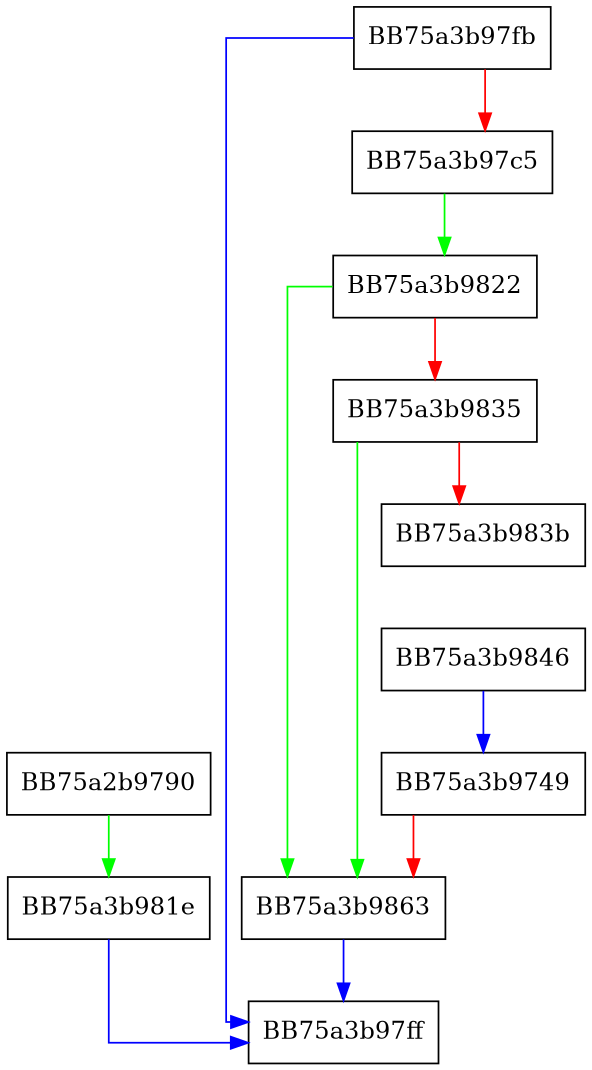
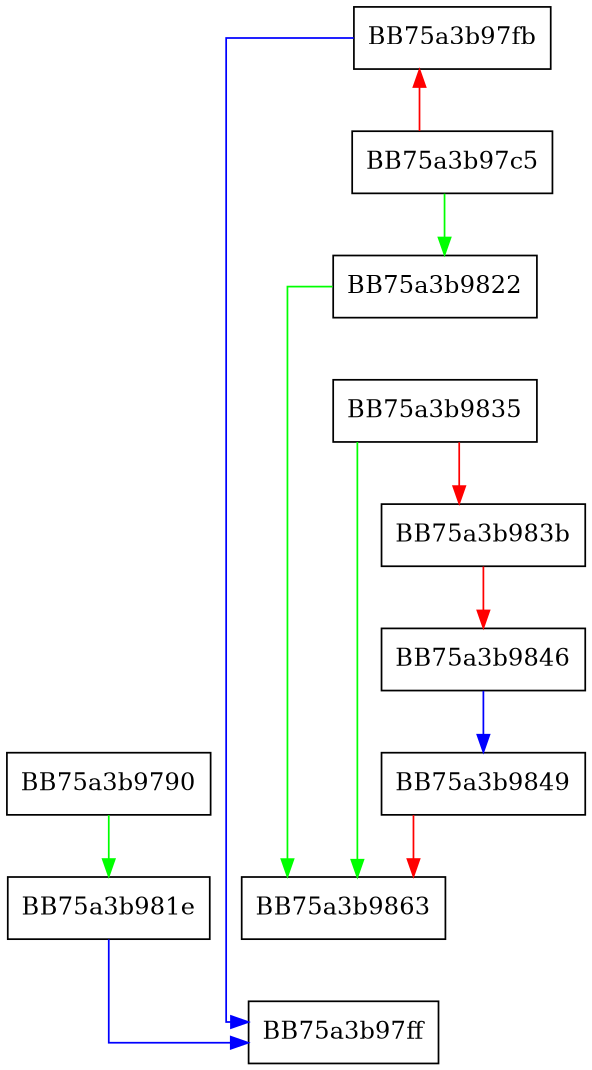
(485, 91) -> (420, 109)
(435, 340) -> none
none -> (483, 588)
(109, 784) -> (109, 784)
(483, 784) -> (483, 784)
(344, 961) -> none
